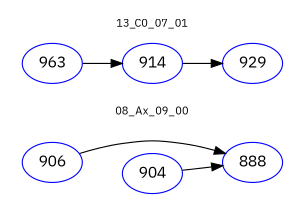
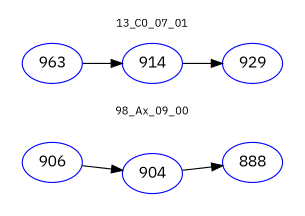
(152, 112) -> (152, 112)
(147, 141) -> (97, 167)
